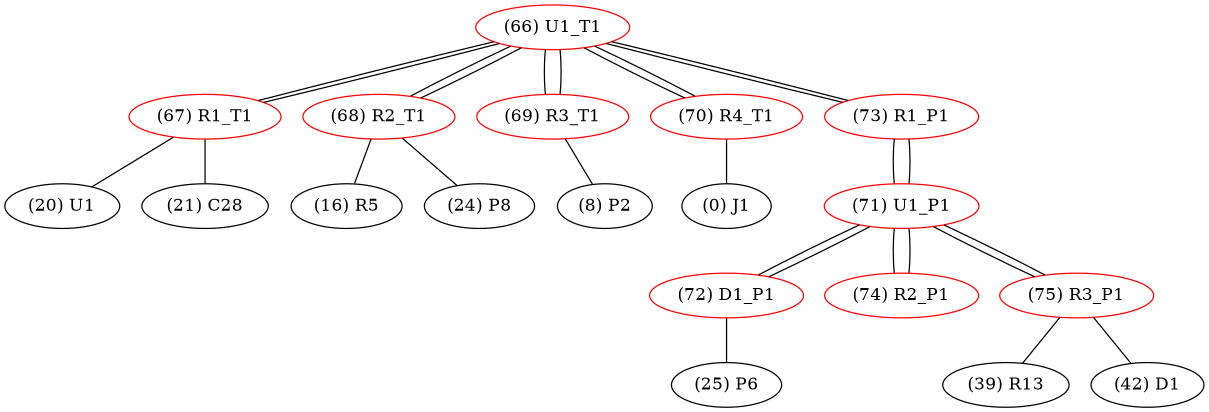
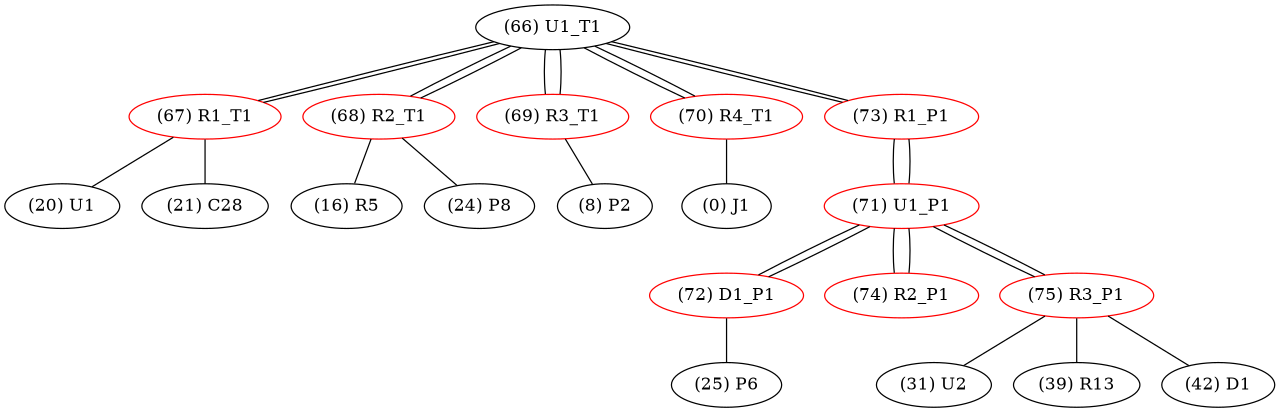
(553, 27) -> (553, 27)
none -> (934, 385)
